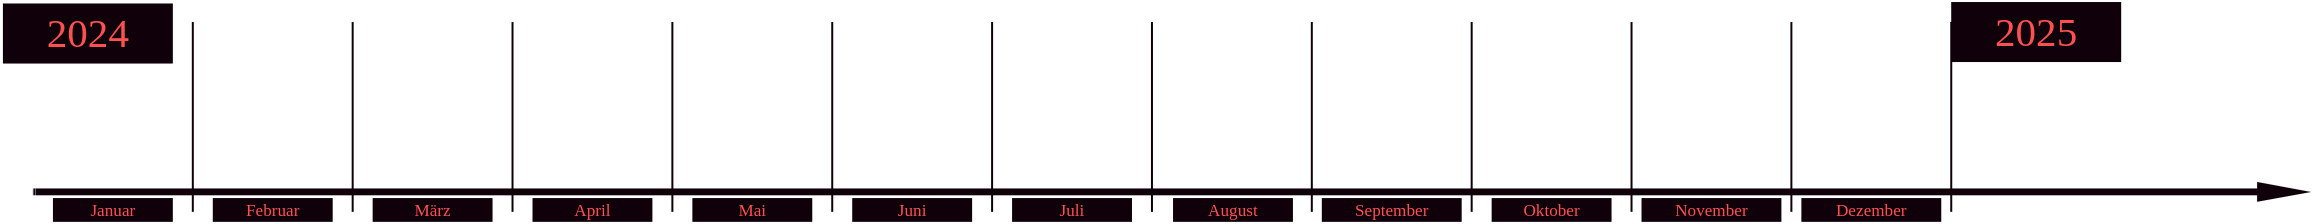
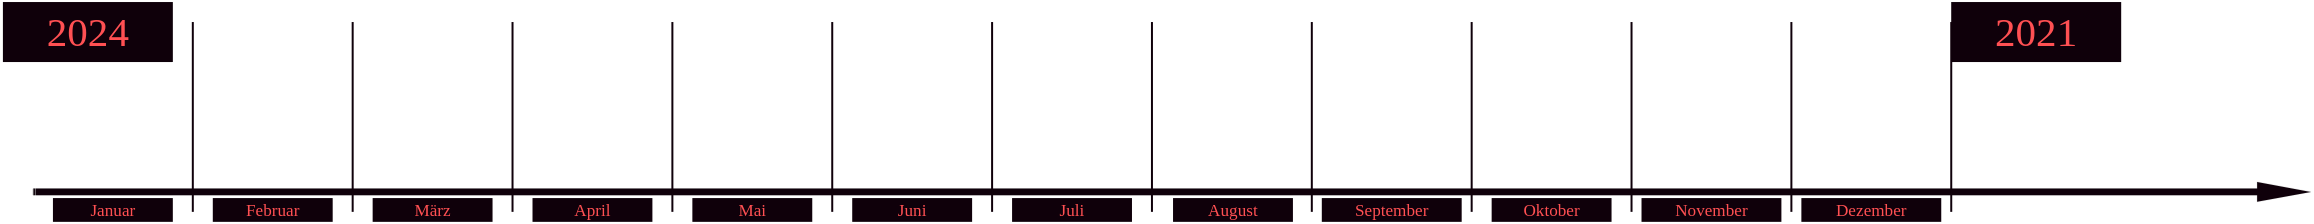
(2037, 32) -> (2037, 32)
(87, 34) -> (87, 32)
